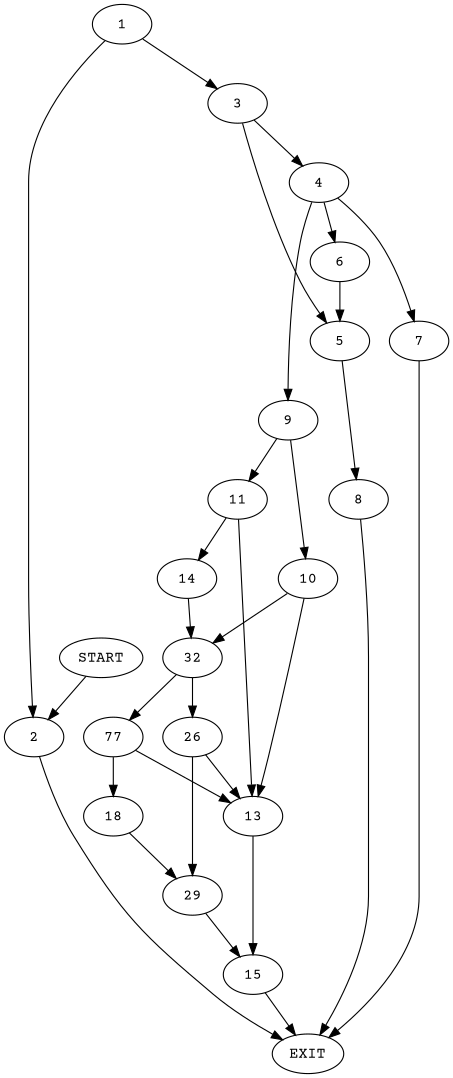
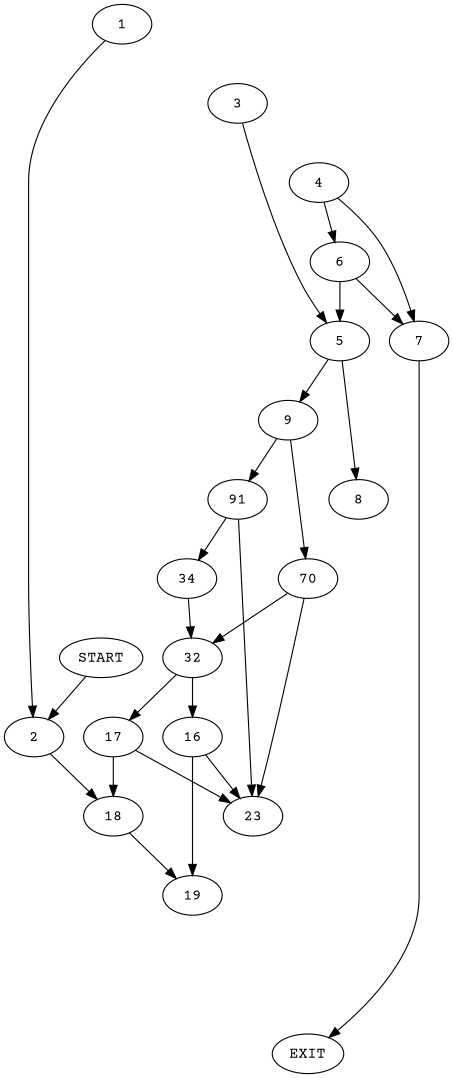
(175, 61) -> none
(274, 139) -> none
(293, 295) -> (317, 376)
none -> (375, 297)
(238, 499) -> (238, 499)
(187, 579) -> (187, 579)
(308, 579) -> (308, 579)
(113, 737) -> (113, 737)
(193, 737) -> (193, 737)
(369, 776) -> none
(253, 816) -> (253, 816)
(193, 895) -> (193, 895)
(130, 917) -> (70, 773)
(253, 975) -> none
